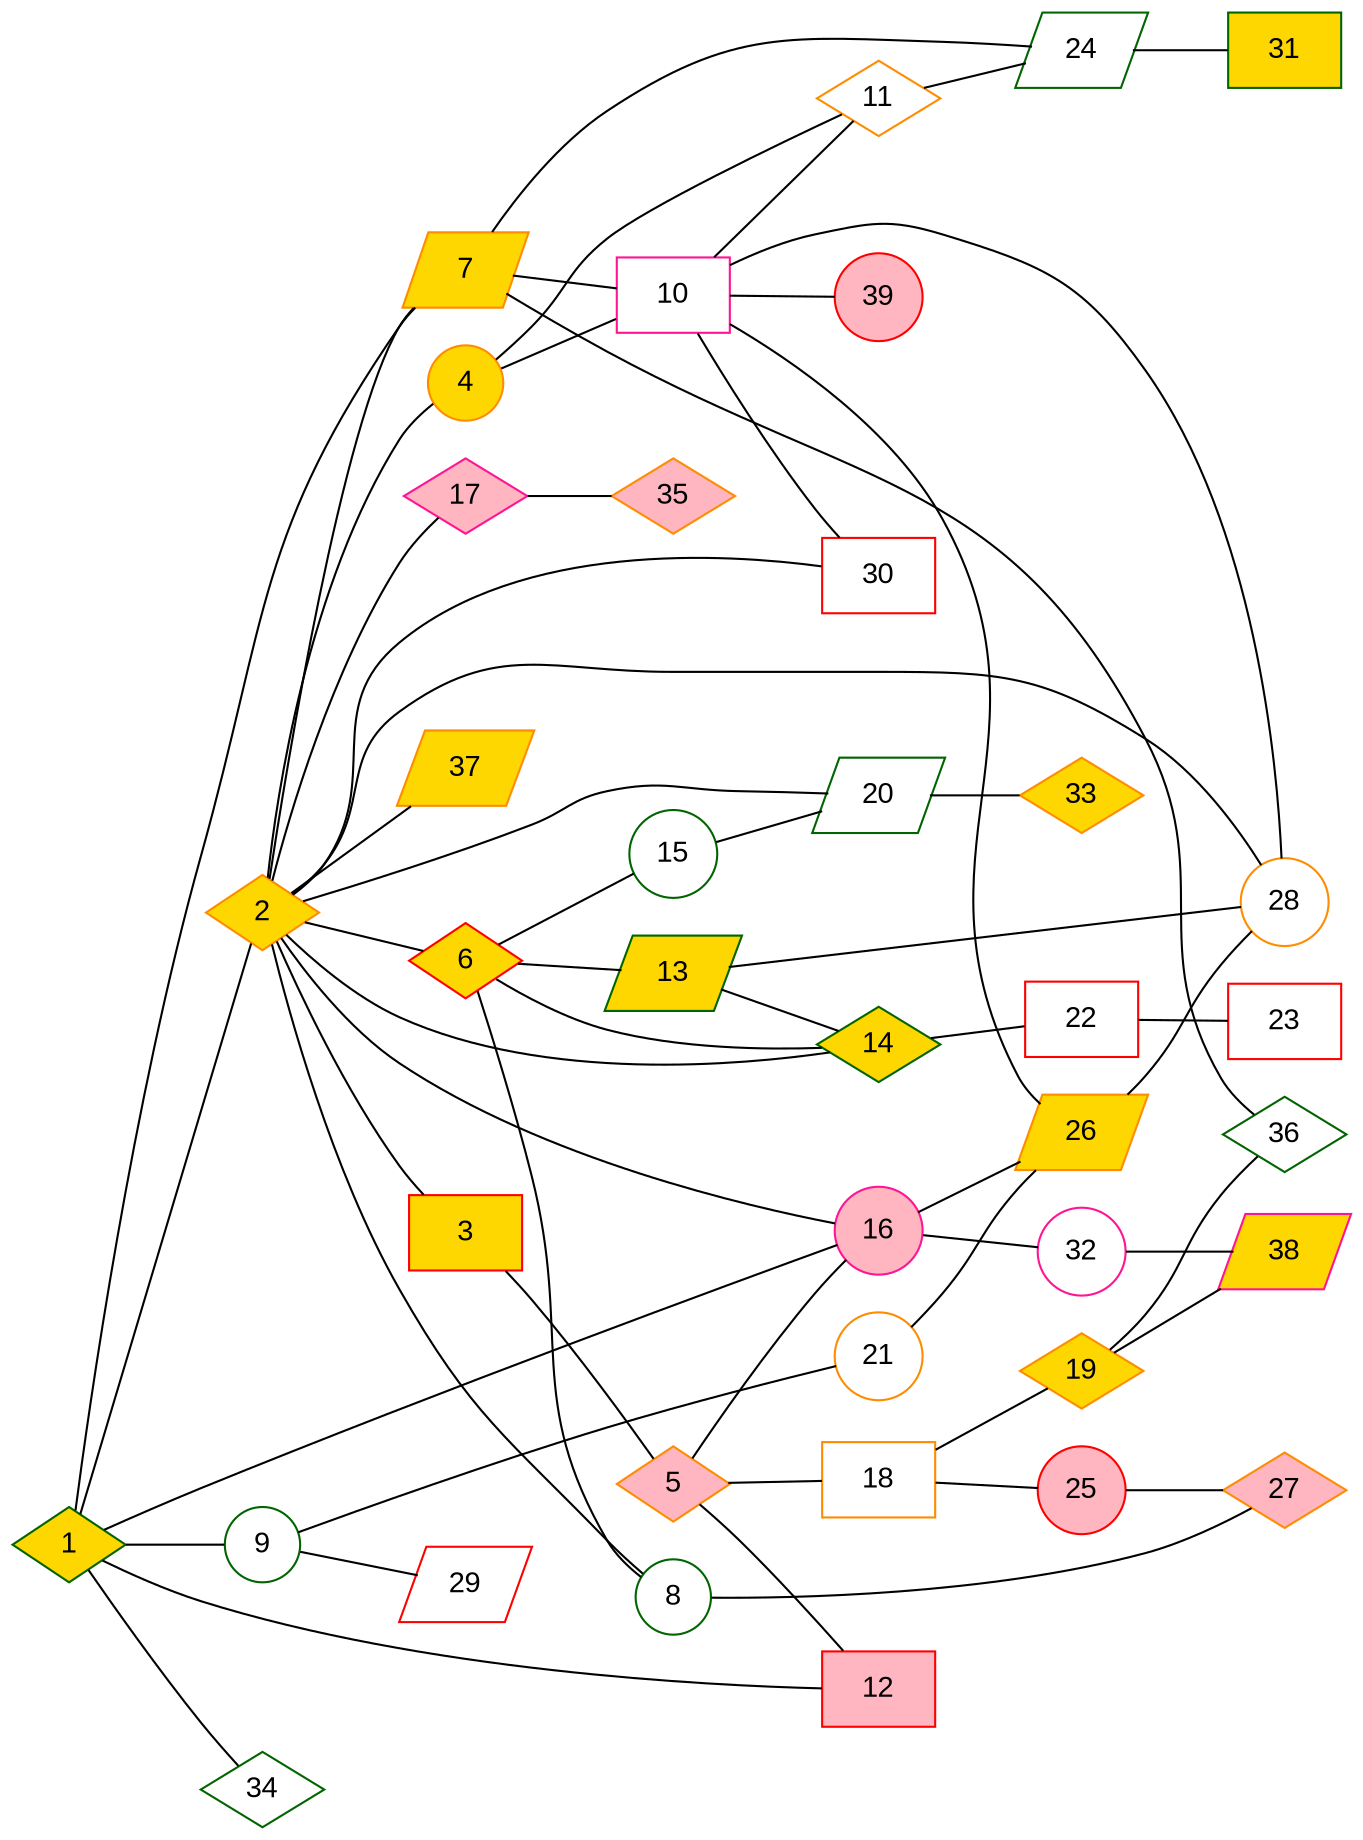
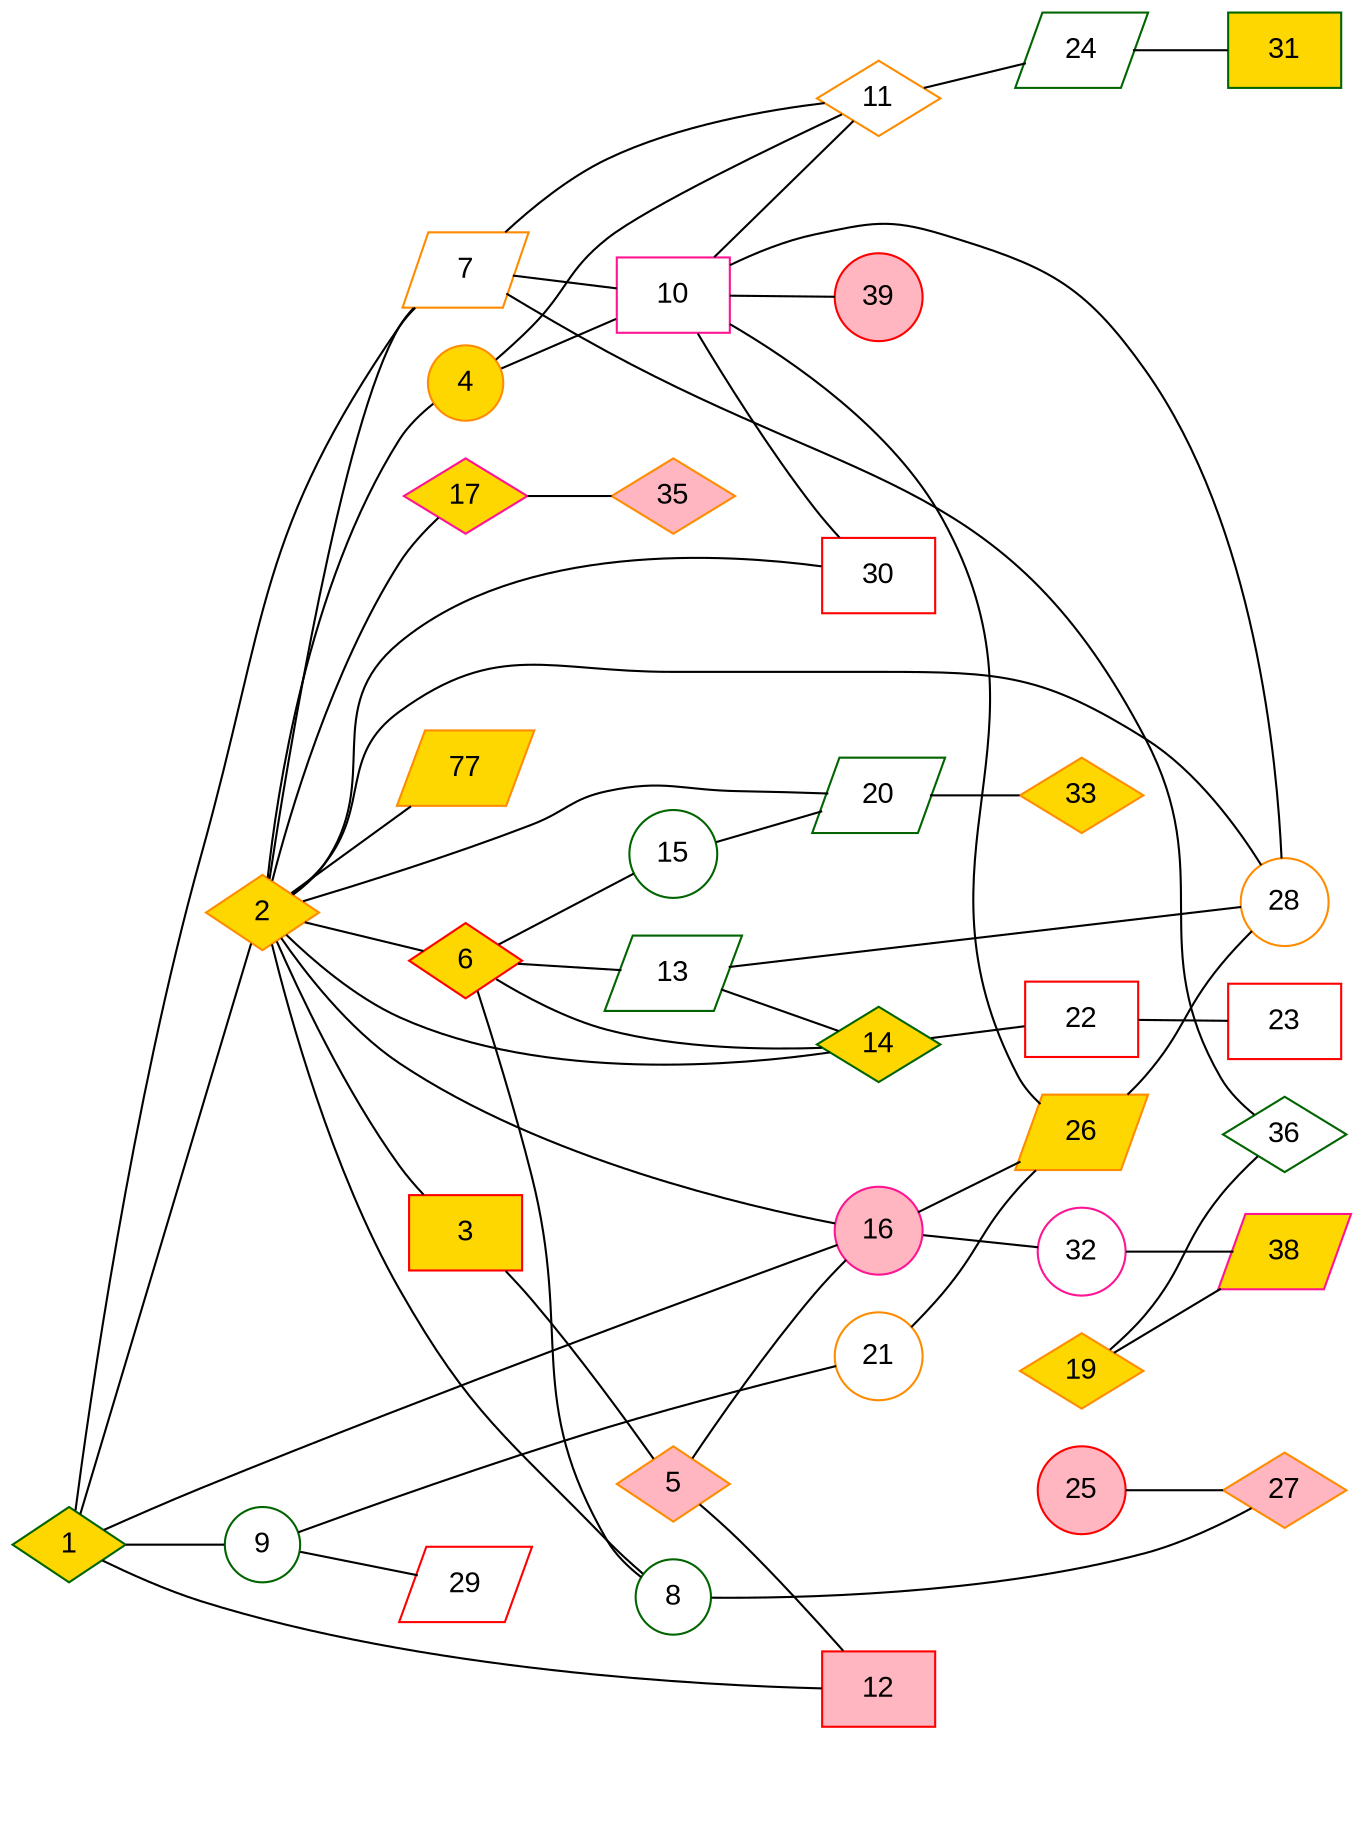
(729, 51) -> (653, 140)
(466, 270) -> (466, 270)
(466, 496) -> (466, 496)
(466, 768) -> (466, 768)
(673, 973) -> (673, 973)
(879, 1480) -> none
(262, 1790) -> none
